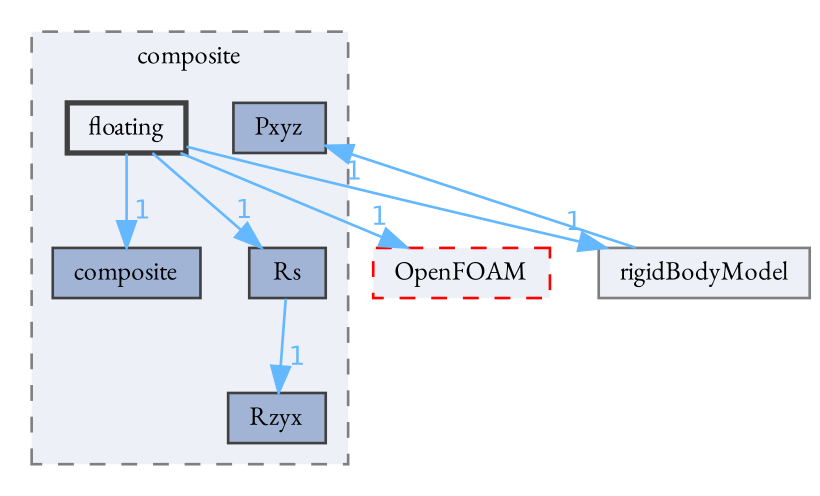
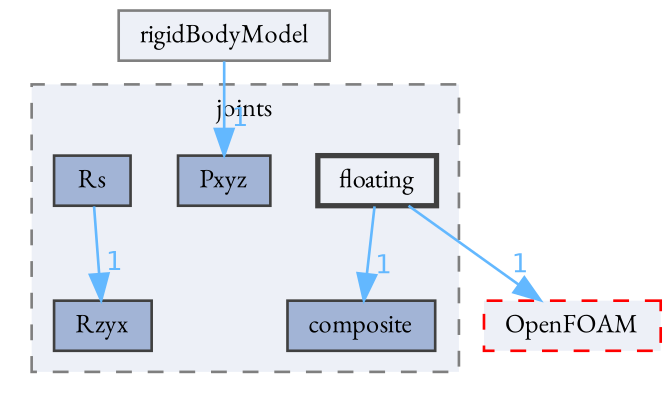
(190, 57) -> (245, 109)
(197, 191) -> none
(382, 195) -> none
